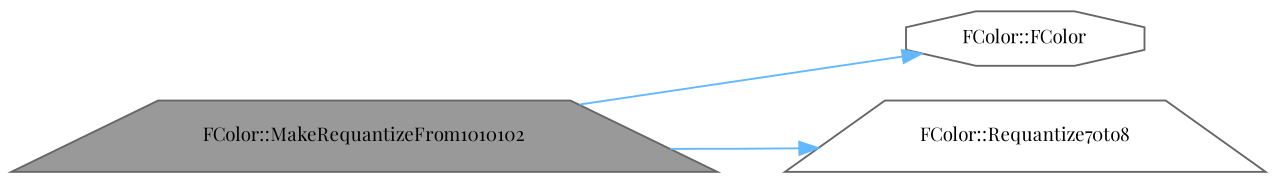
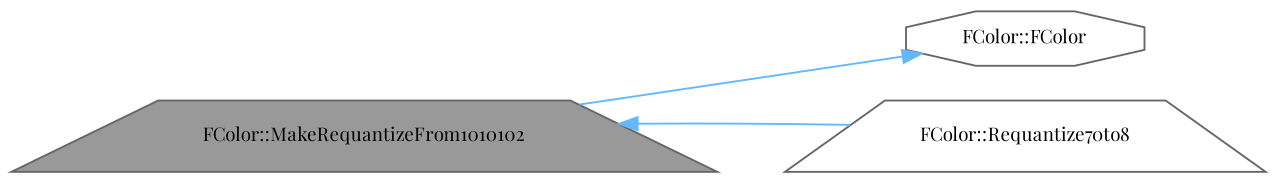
(735, 149) -> (744, 124)
